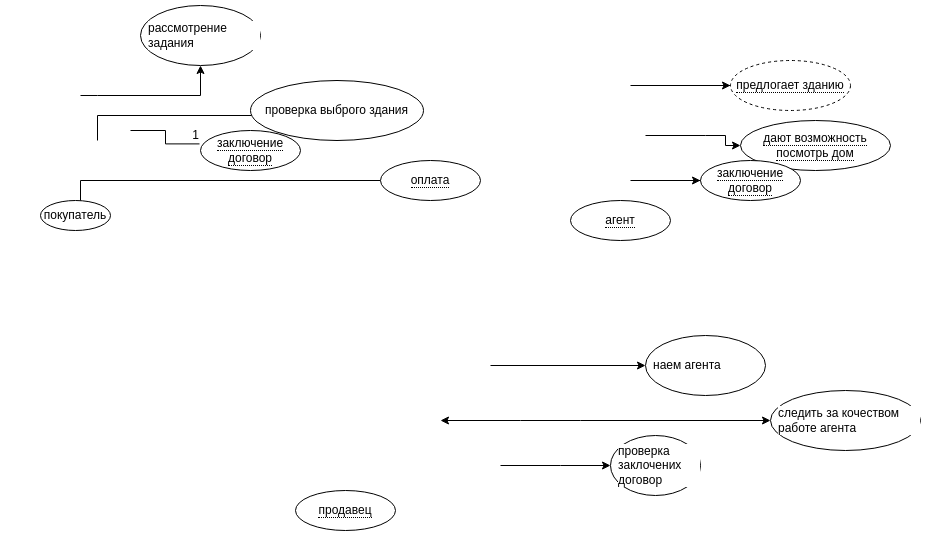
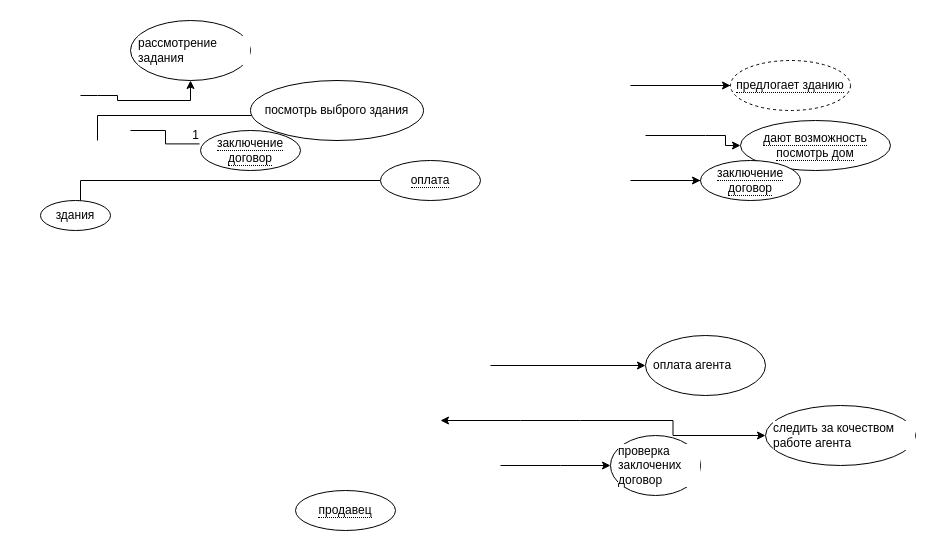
(201, 36) -> (191, 51)
(337, 111) -> (337, 111)
(76, 216) -> (76, 216)
(621, 221) -> none
(689, 366) -> (696, 366)
(846, 421) -> (841, 436)
